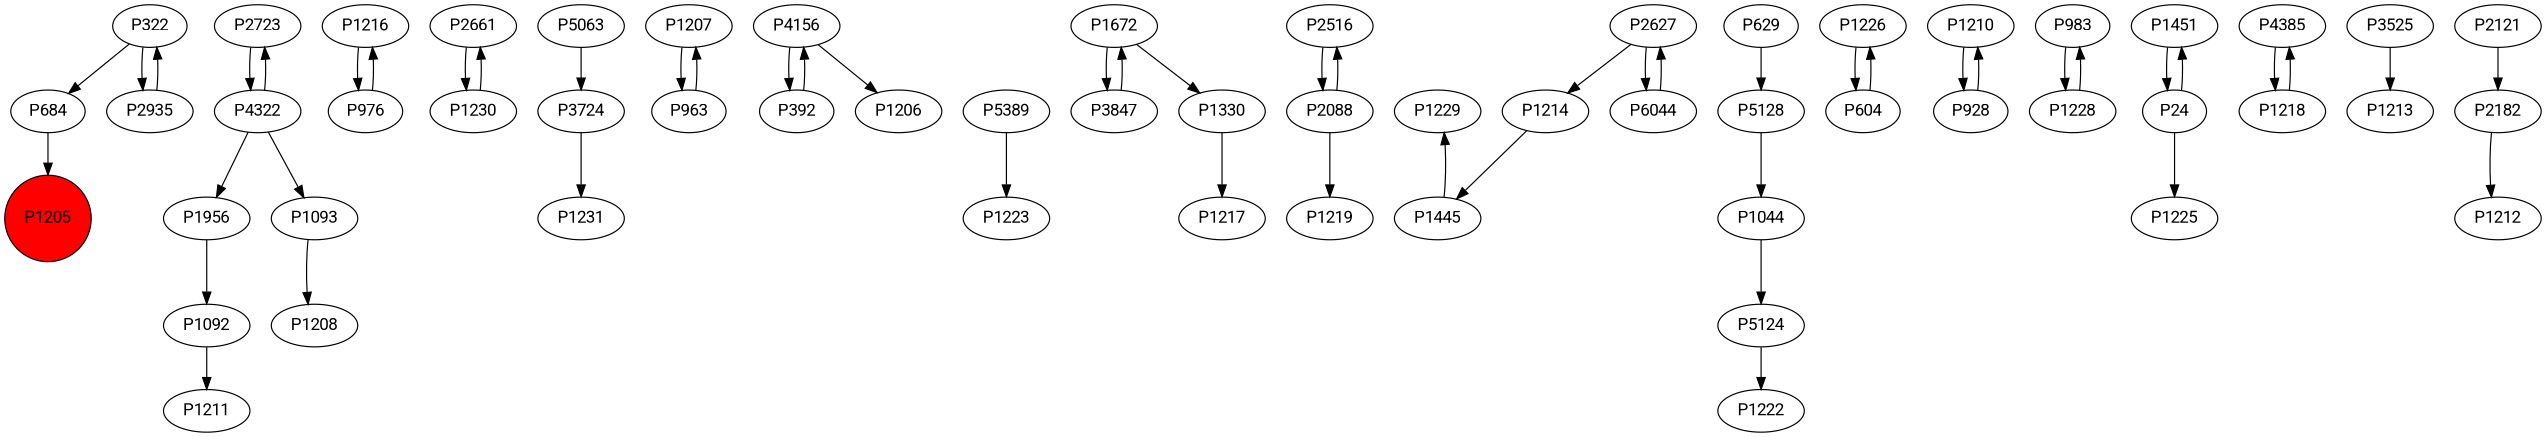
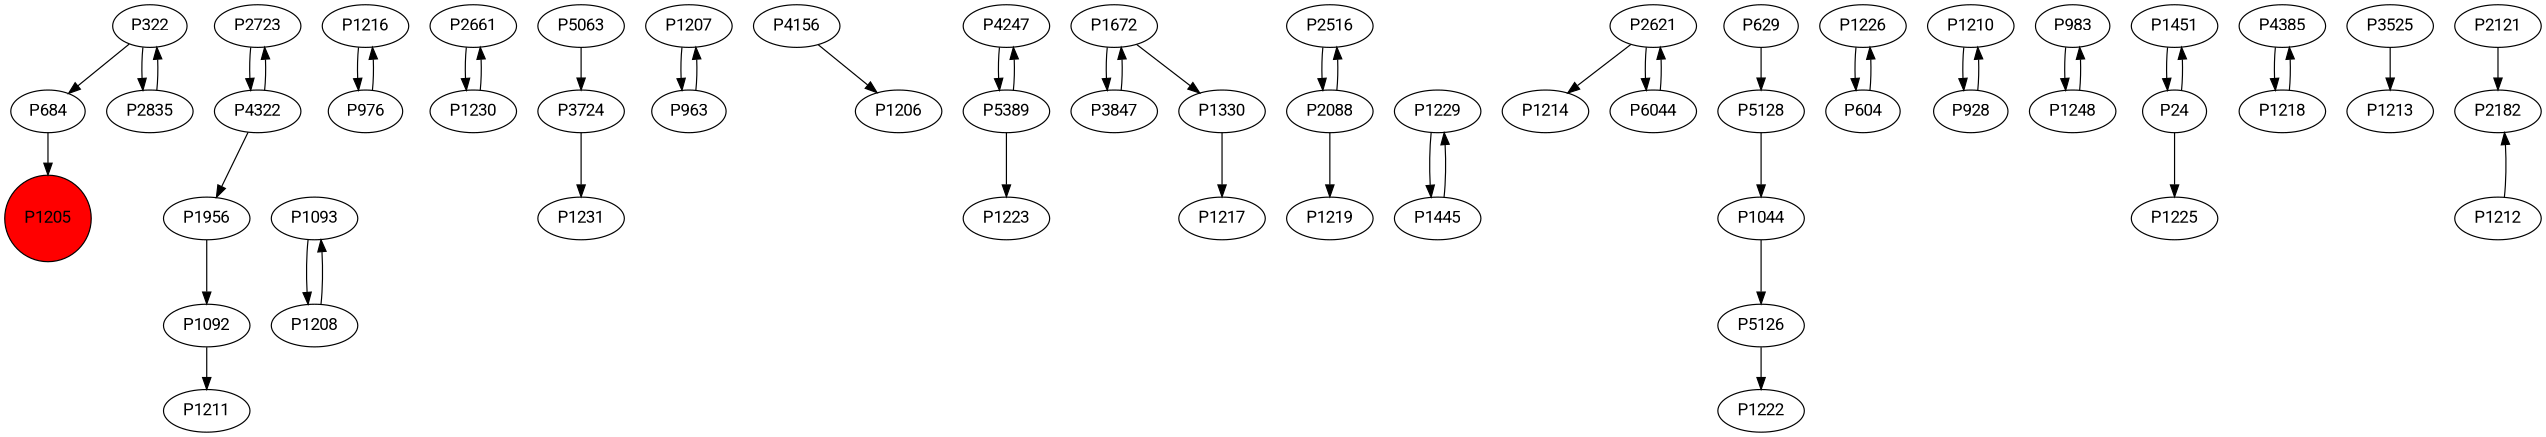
none -> (1006, 26)
(1653, 26) -> (1653, 26)
(150, 111) -> (150, 111)
(797, 111) -> none
(2073, 111) -> (2073, 111)
(2490, 159) -> (2506, 171)
(283, 160) -> (322, 278)
(1496, 161) -> (1430, 159)
(1761, 326) -> (1761, 326)
